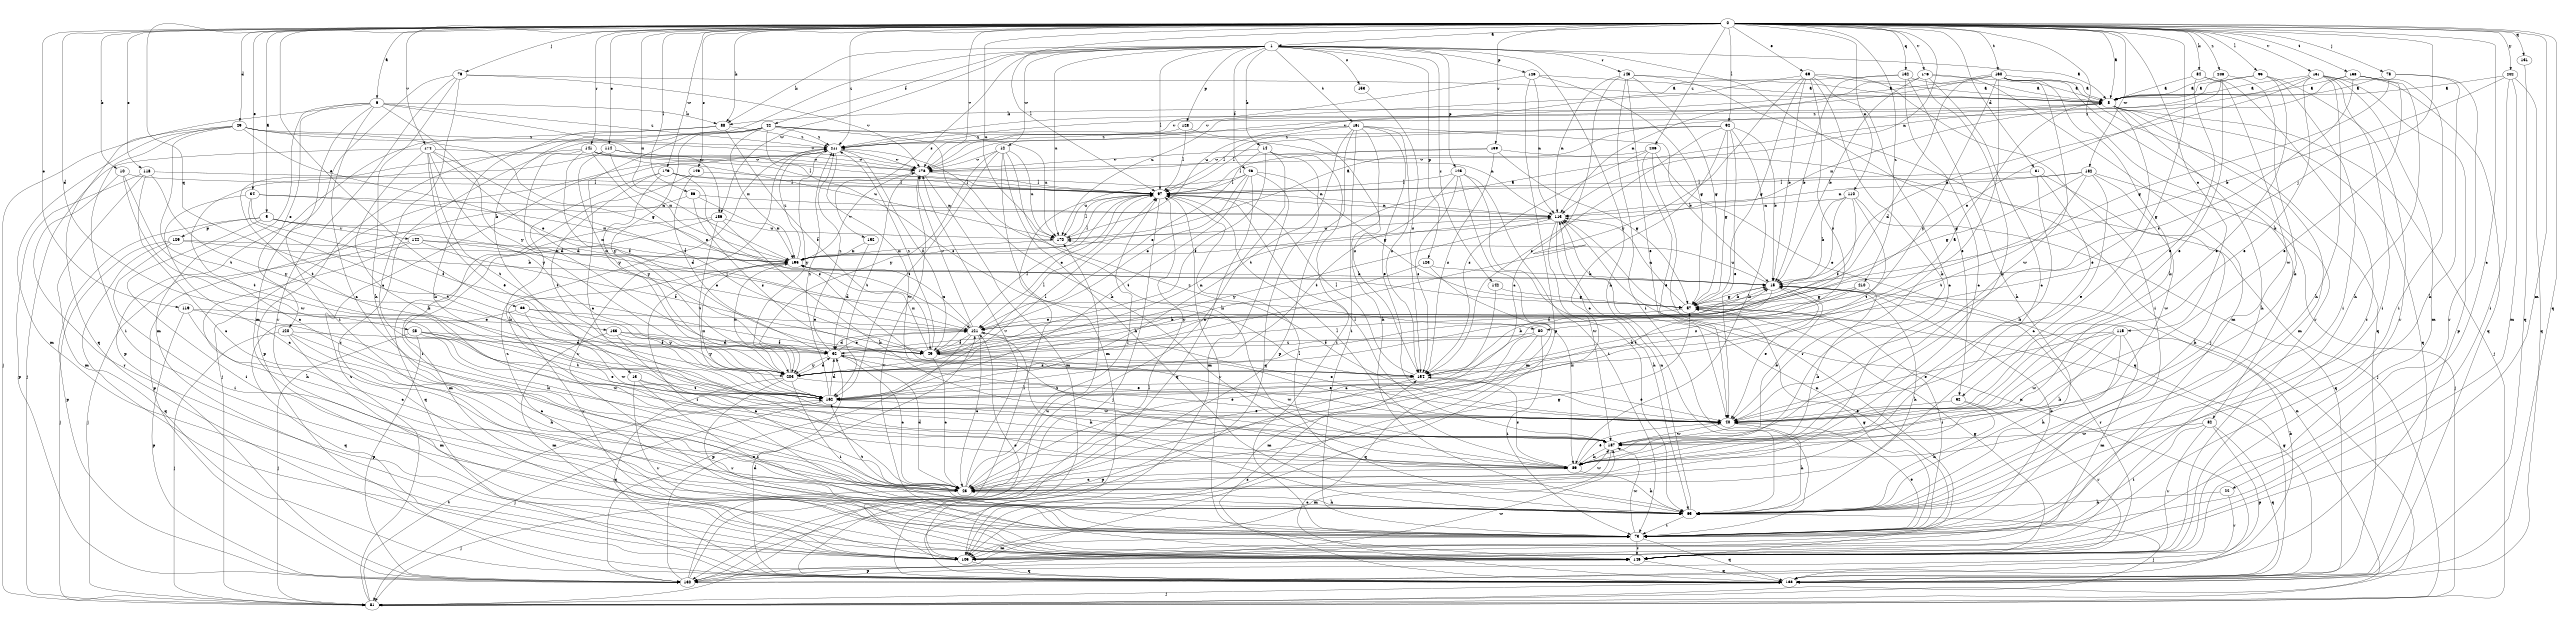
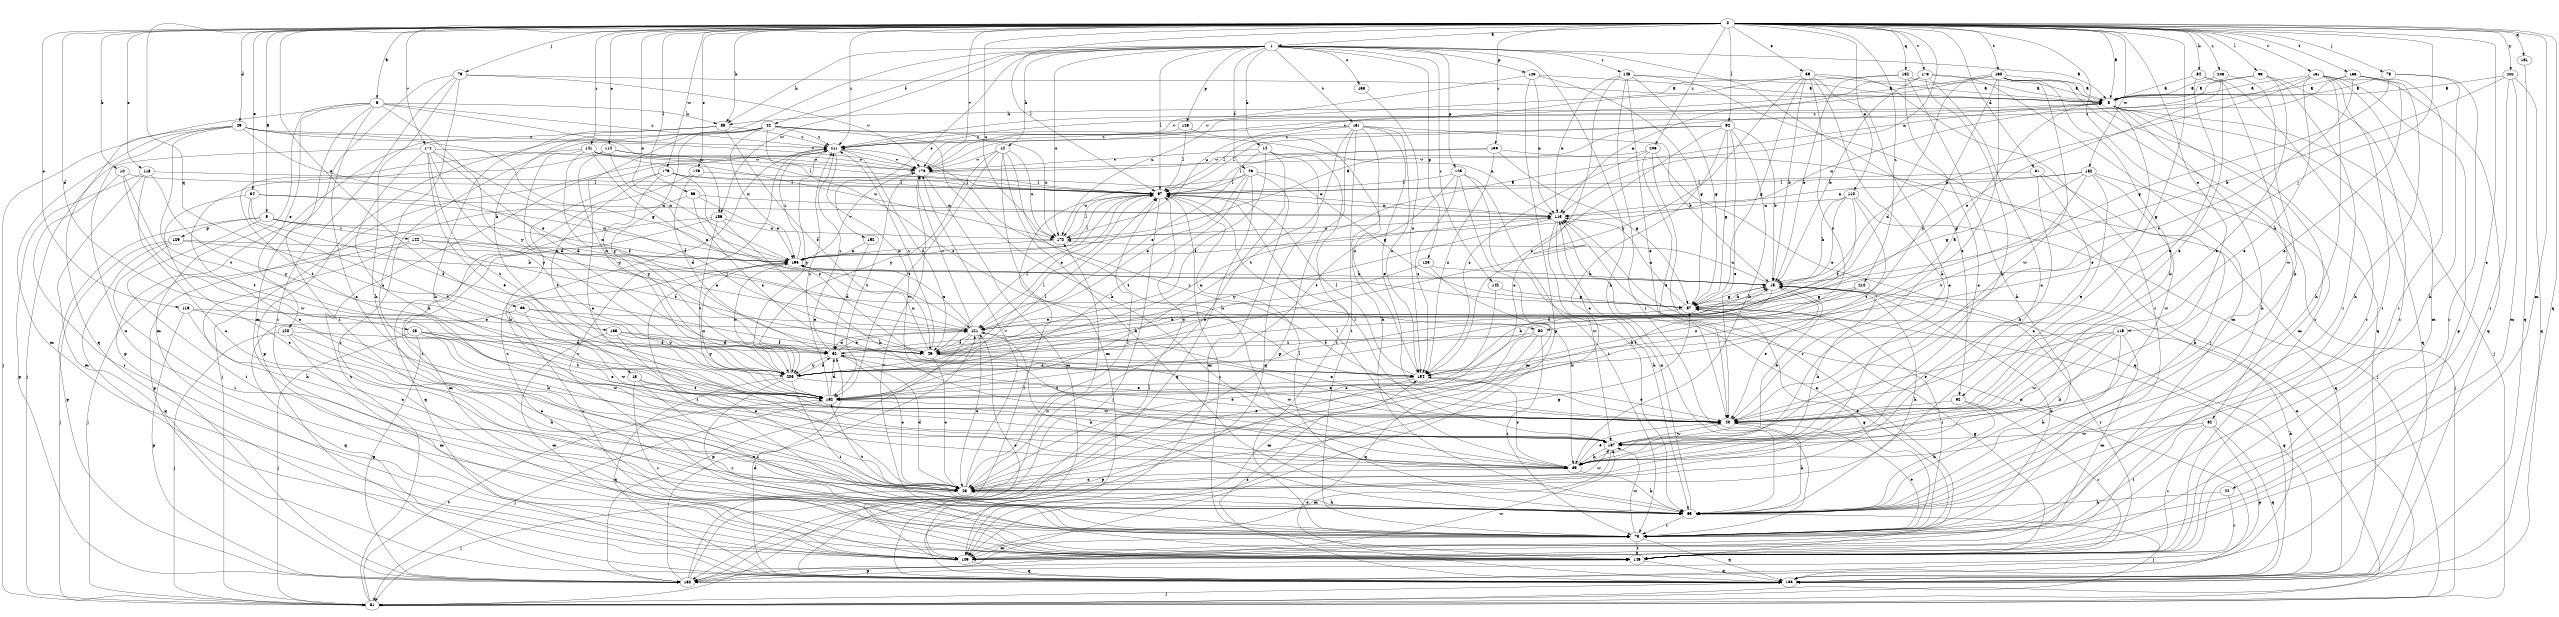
(1026, 103) -> (1026, 103)
(126, 331) -> (126, 331)
